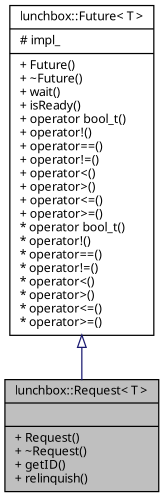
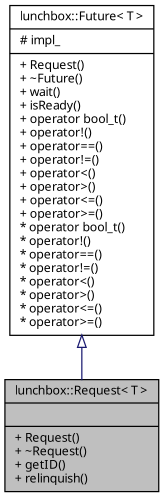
(48, 65) -> (52, 65)
